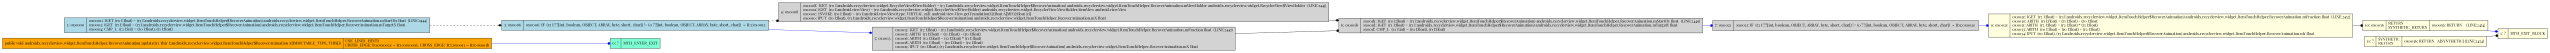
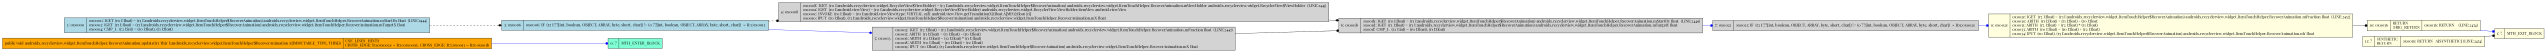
(2408, 27) -> (2406, 27)
(2491, 31) -> (2486, 31)
(641, 43) -> (641, 43)
